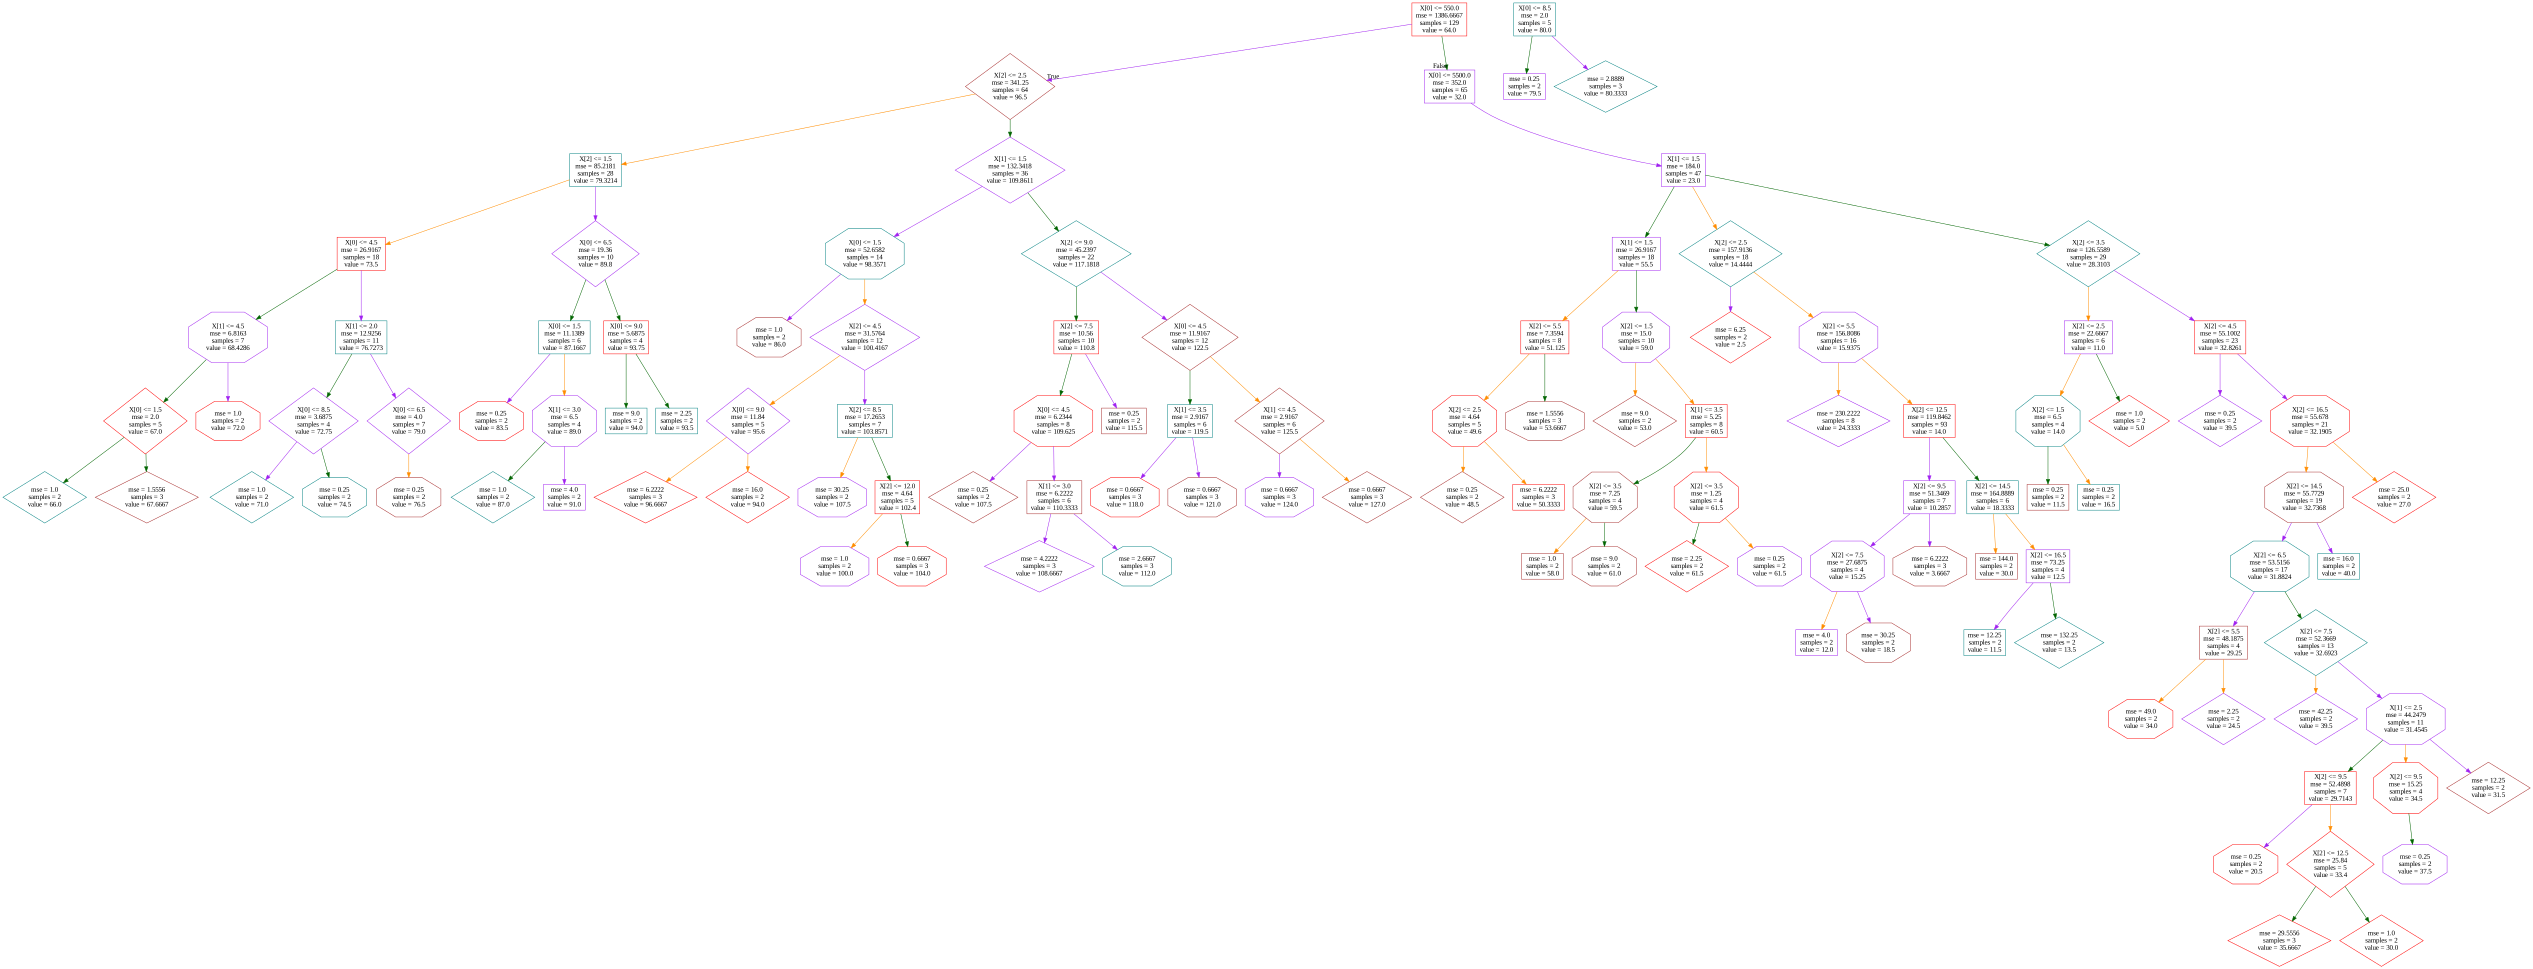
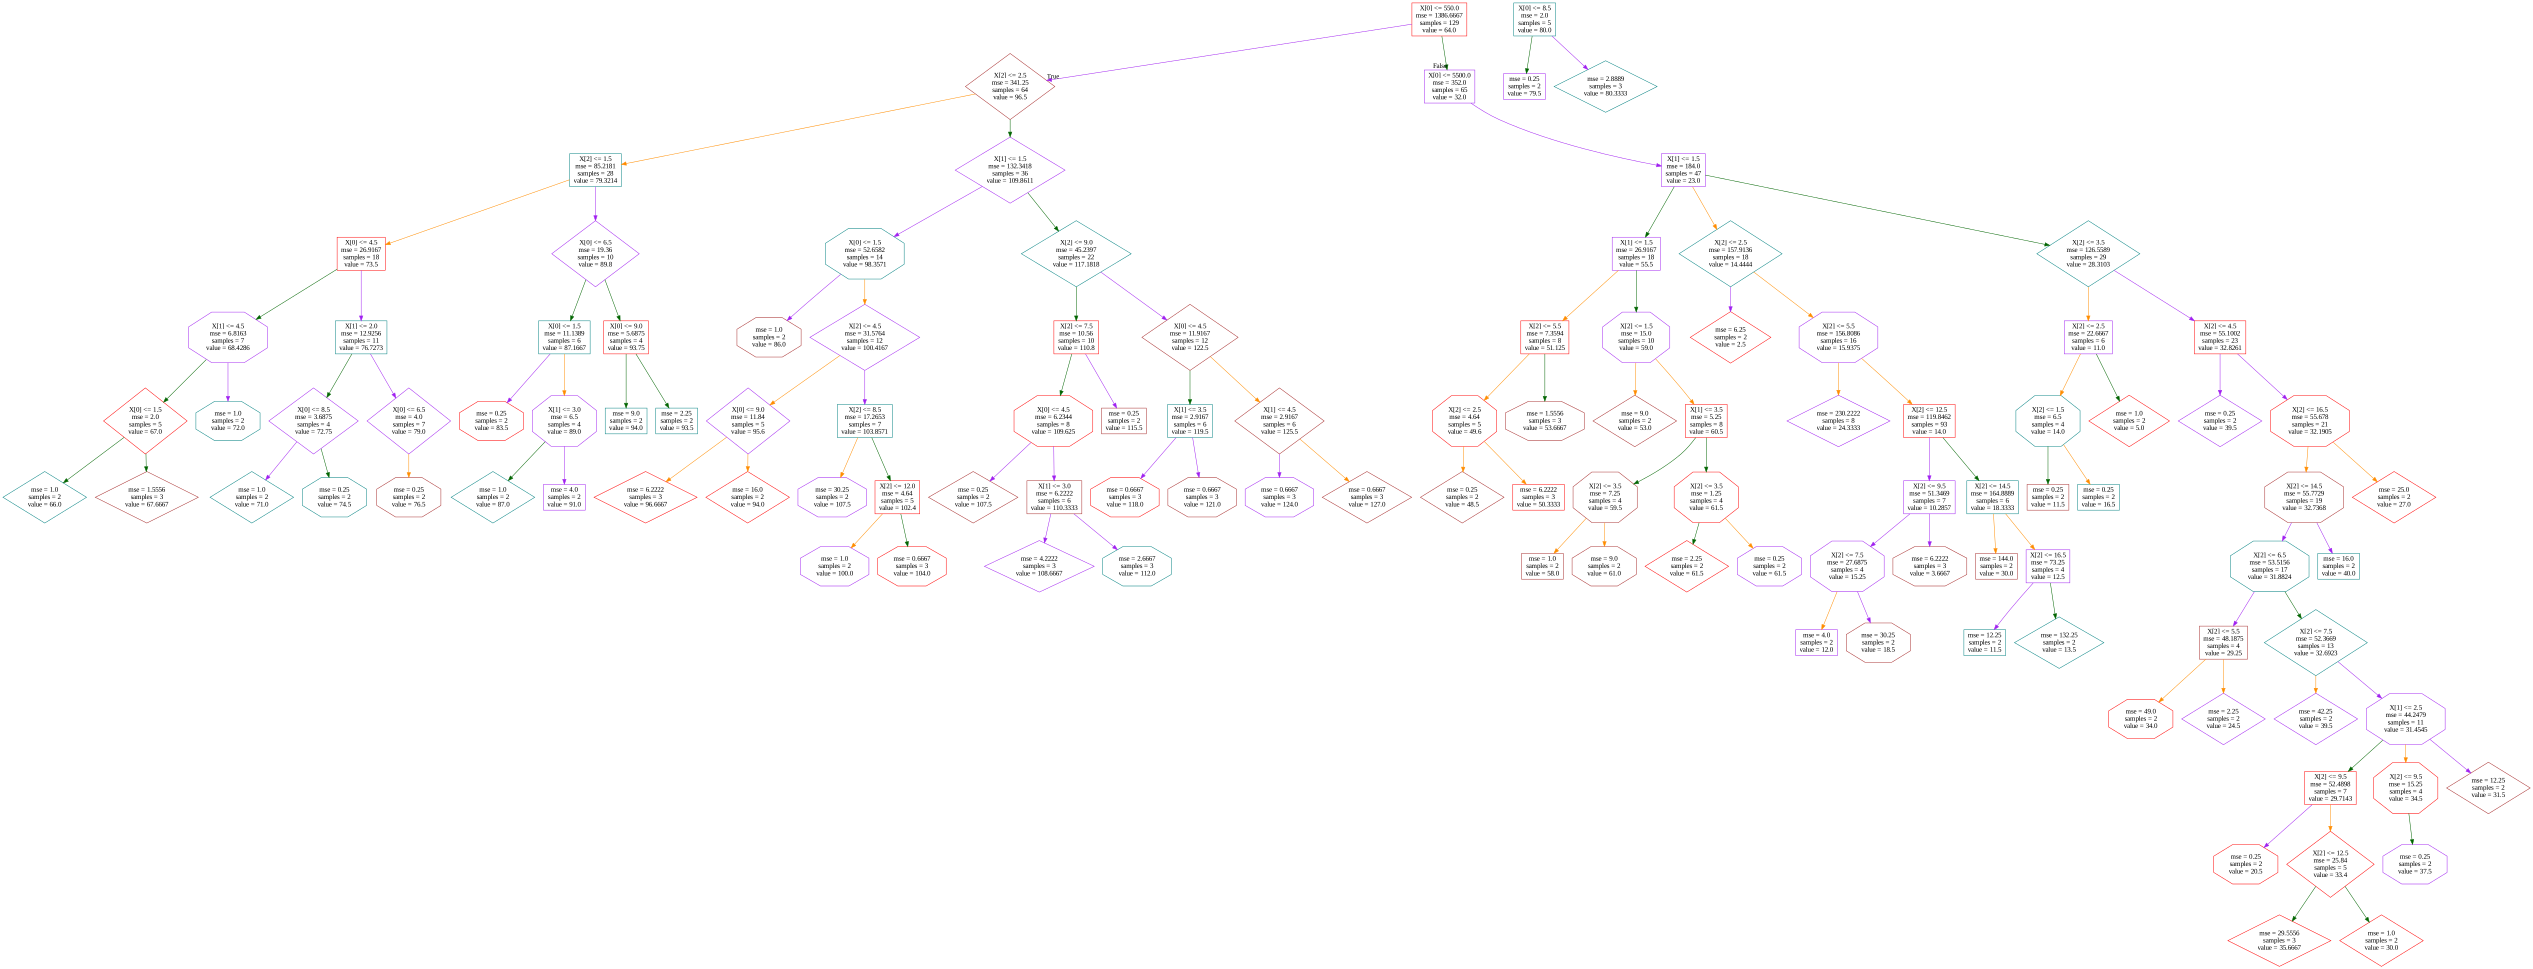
(228, 421) -> (228, 421)
(1706, 452) -> (1706, 452)
(1605, 532) -> (1605, 532)
